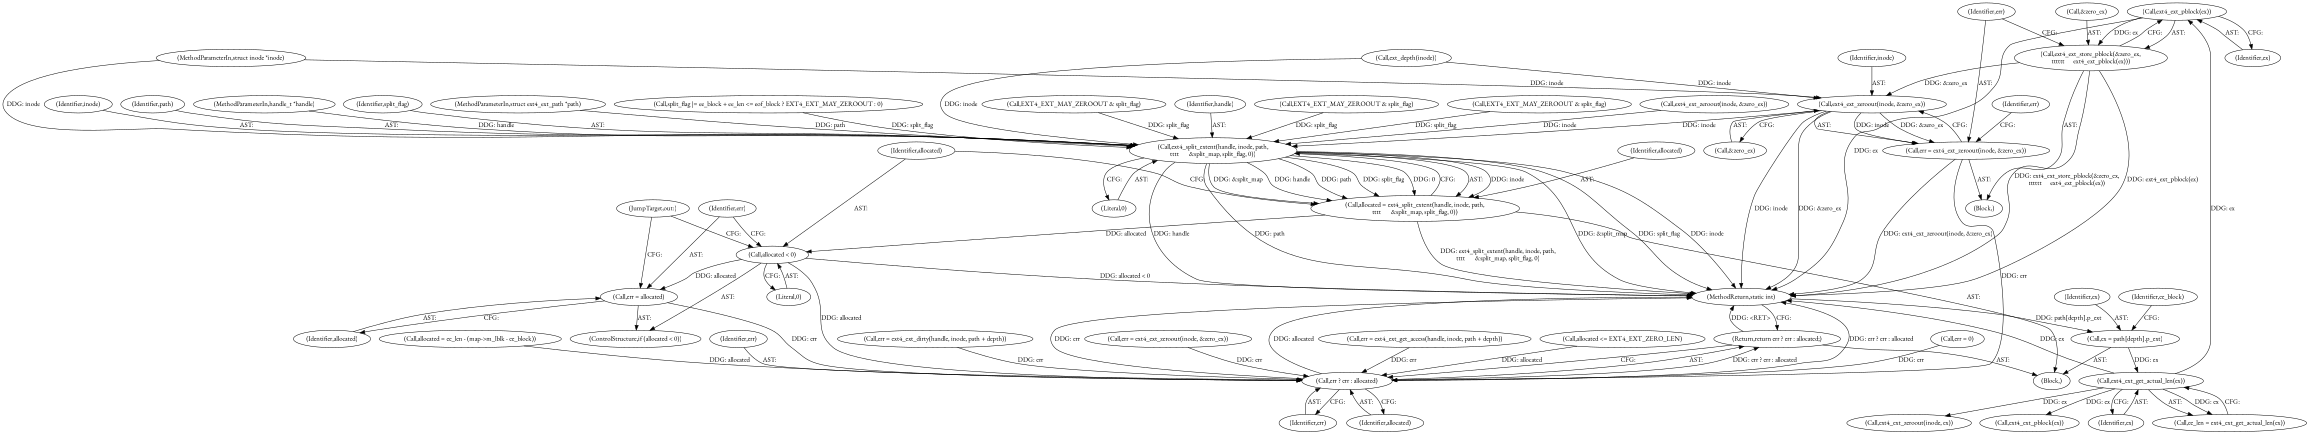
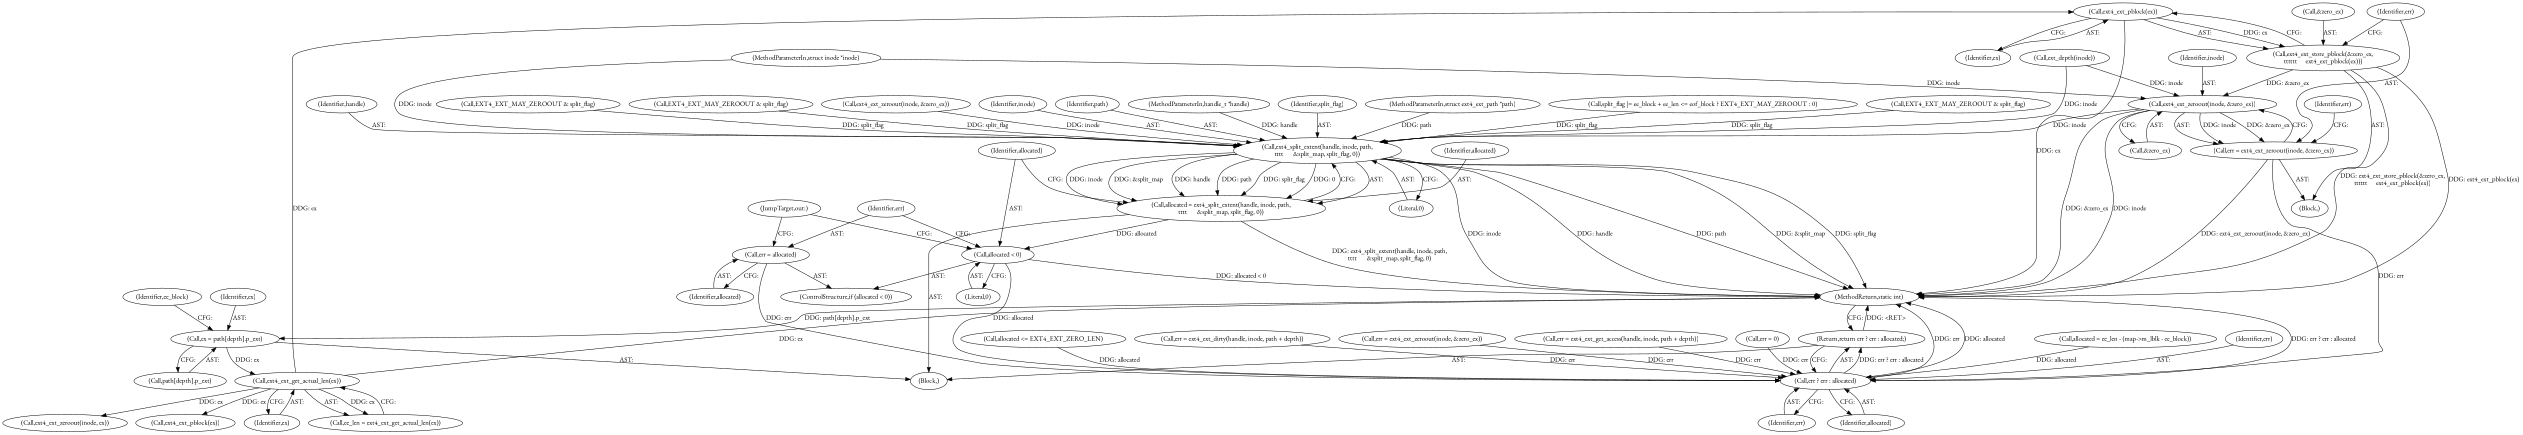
(702, 270) -> none
none -> (180, 381)
